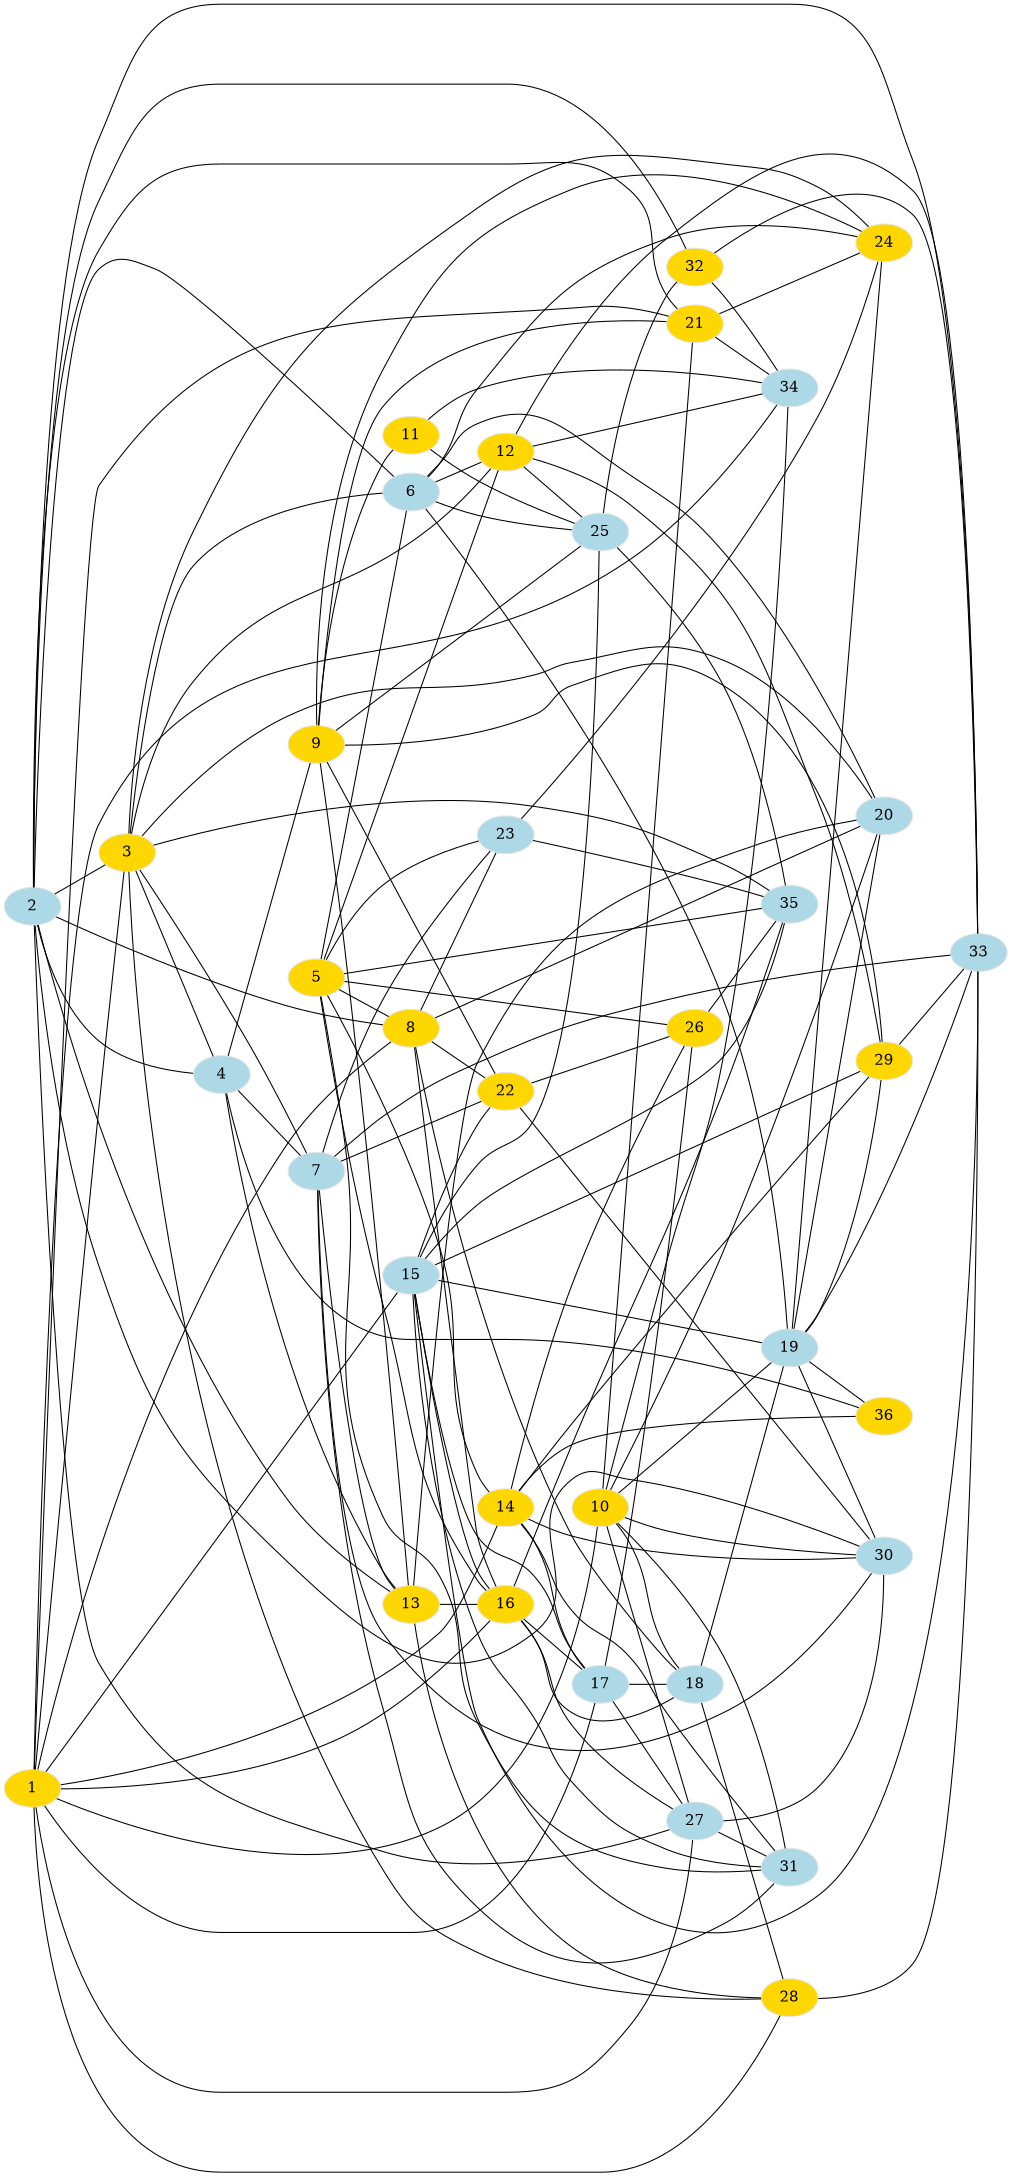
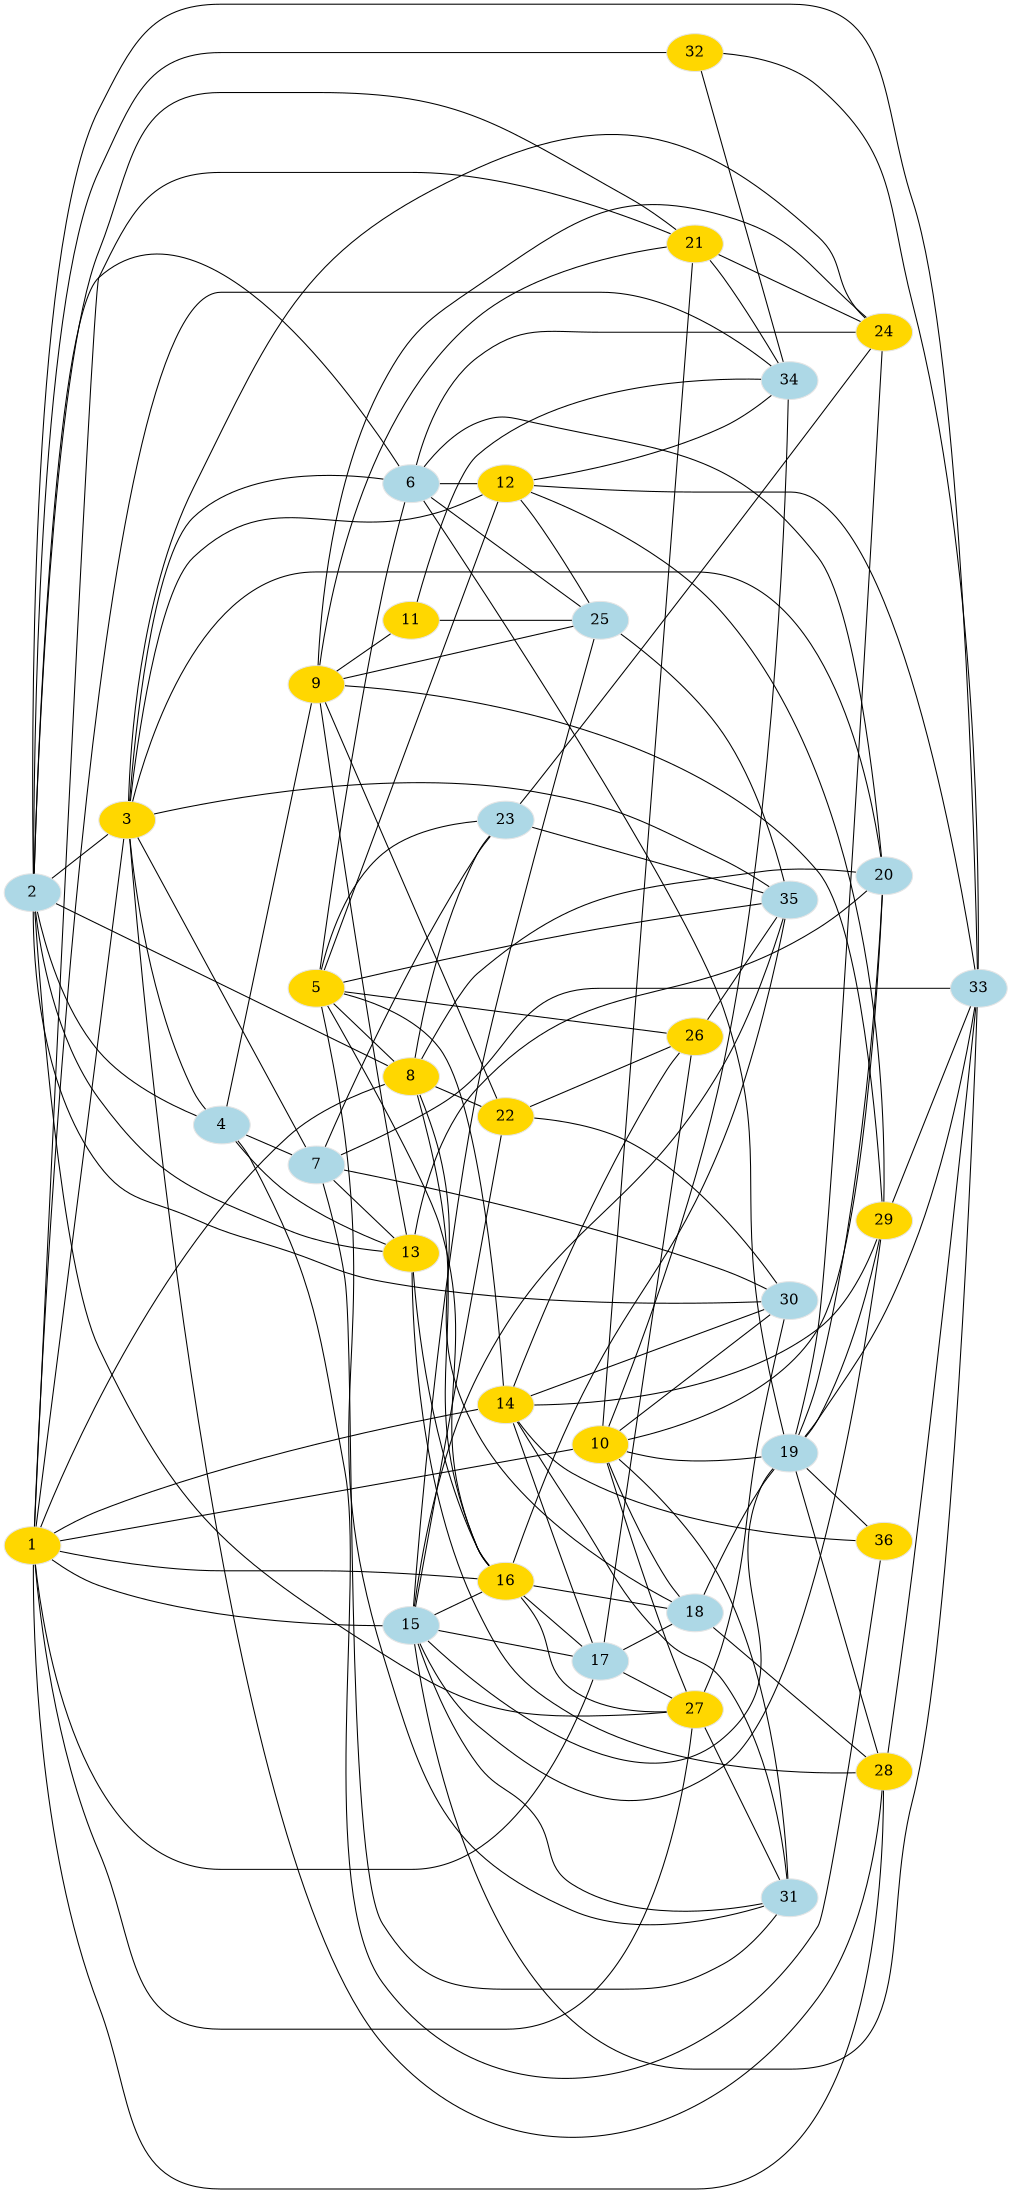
(628, 393) -> none
(411, 1131) -> none
(837, 1452) -> (837, 1612)
(695, 1821) -> (695, 1710)
